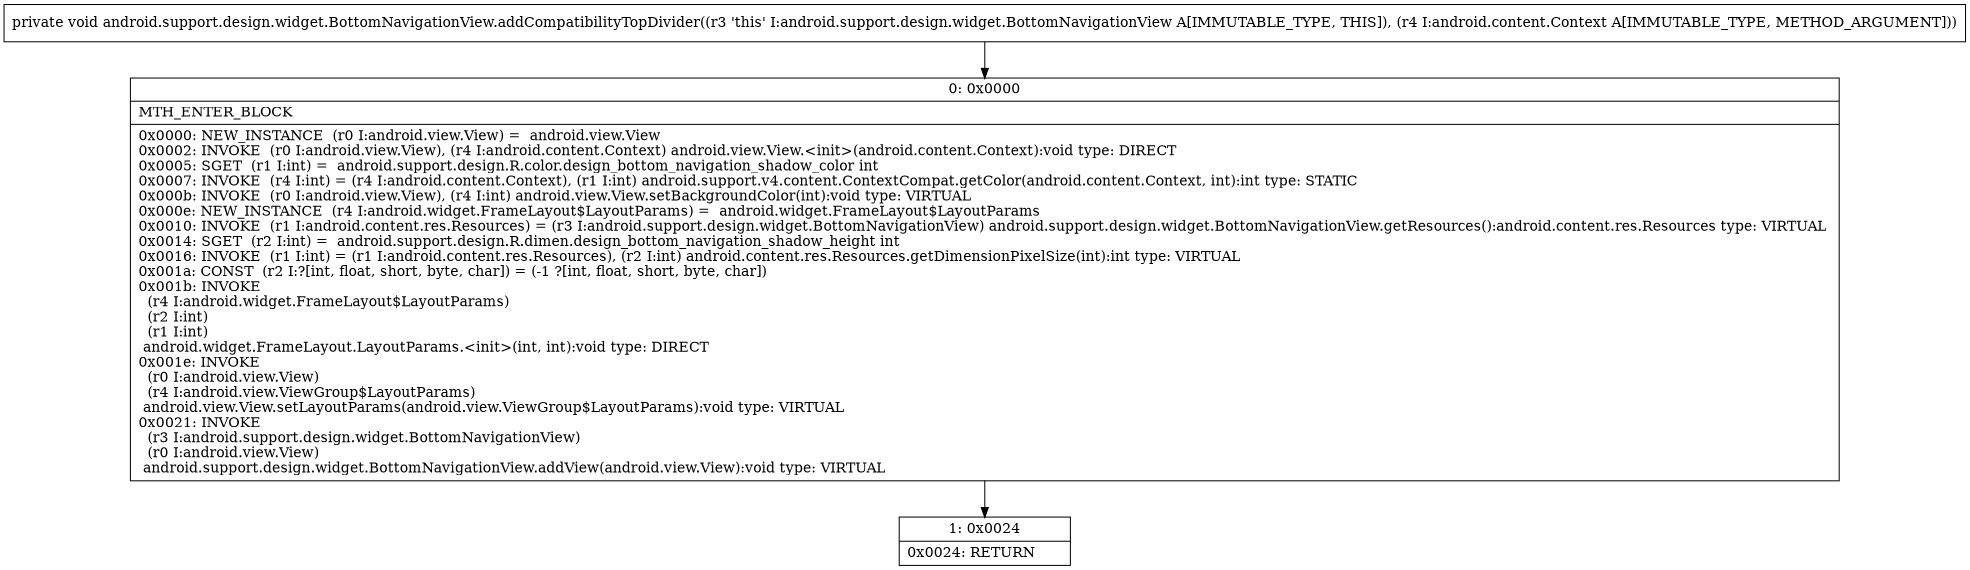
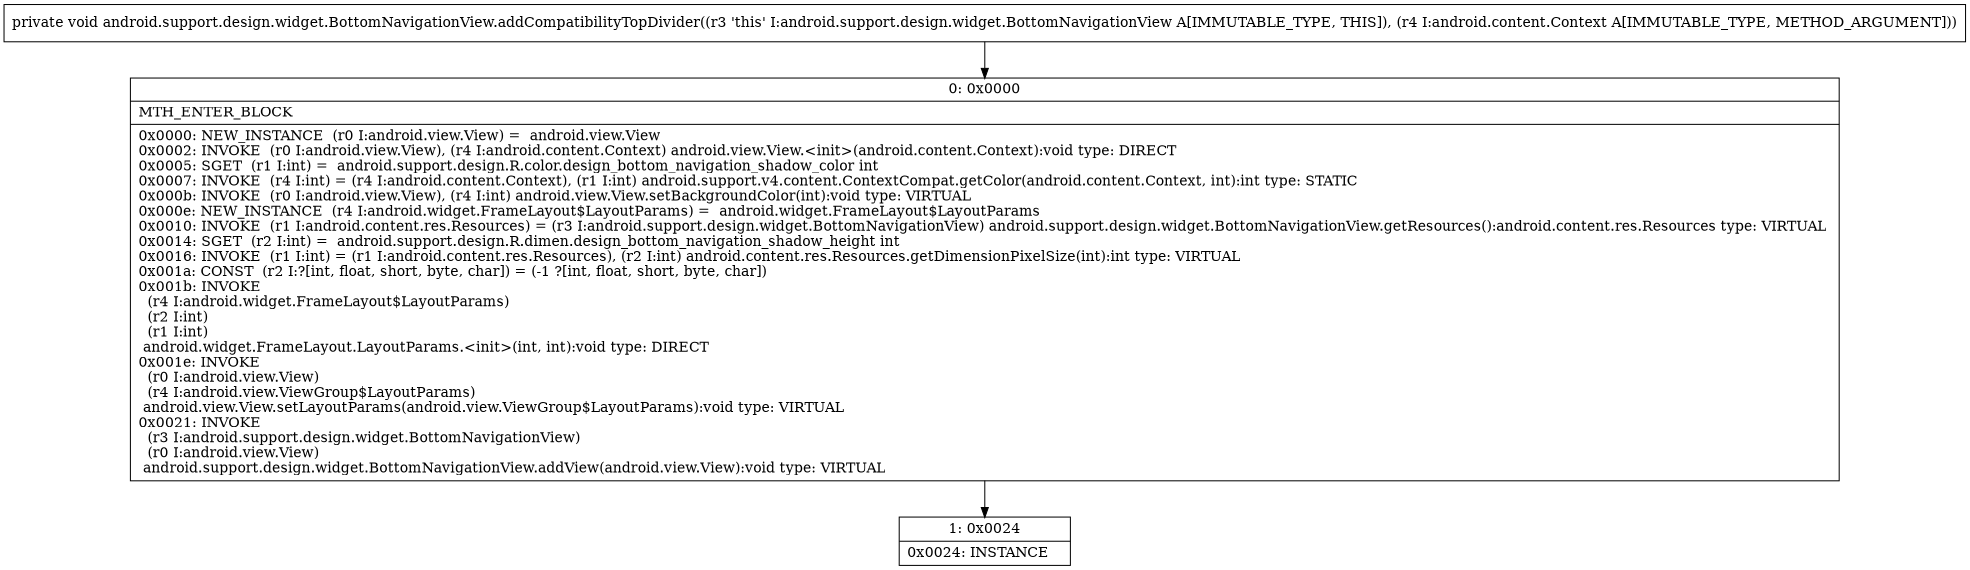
(978, 553) -> (985, 553)
